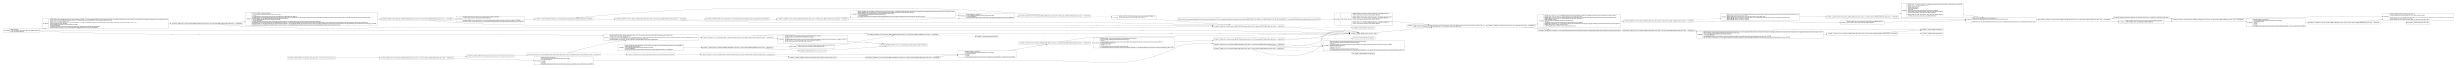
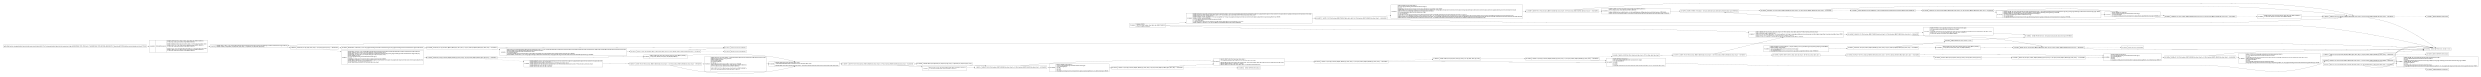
none -> (1351, 62)
